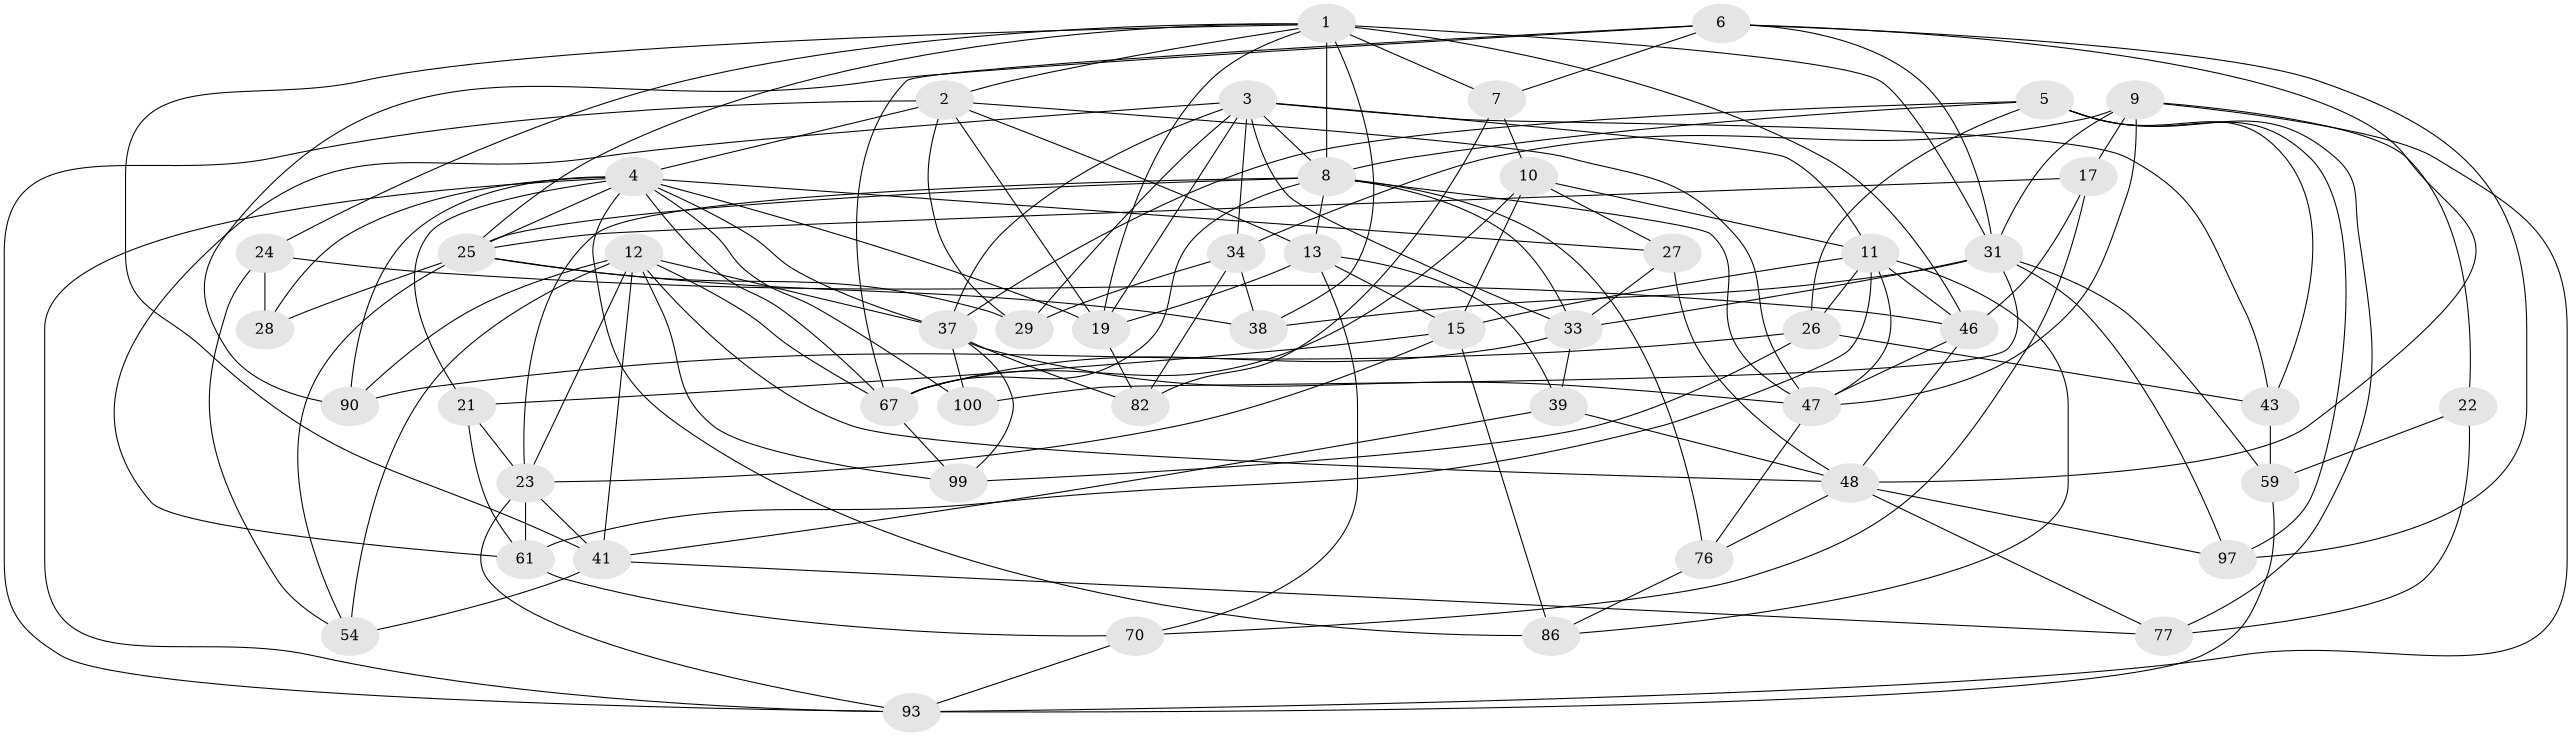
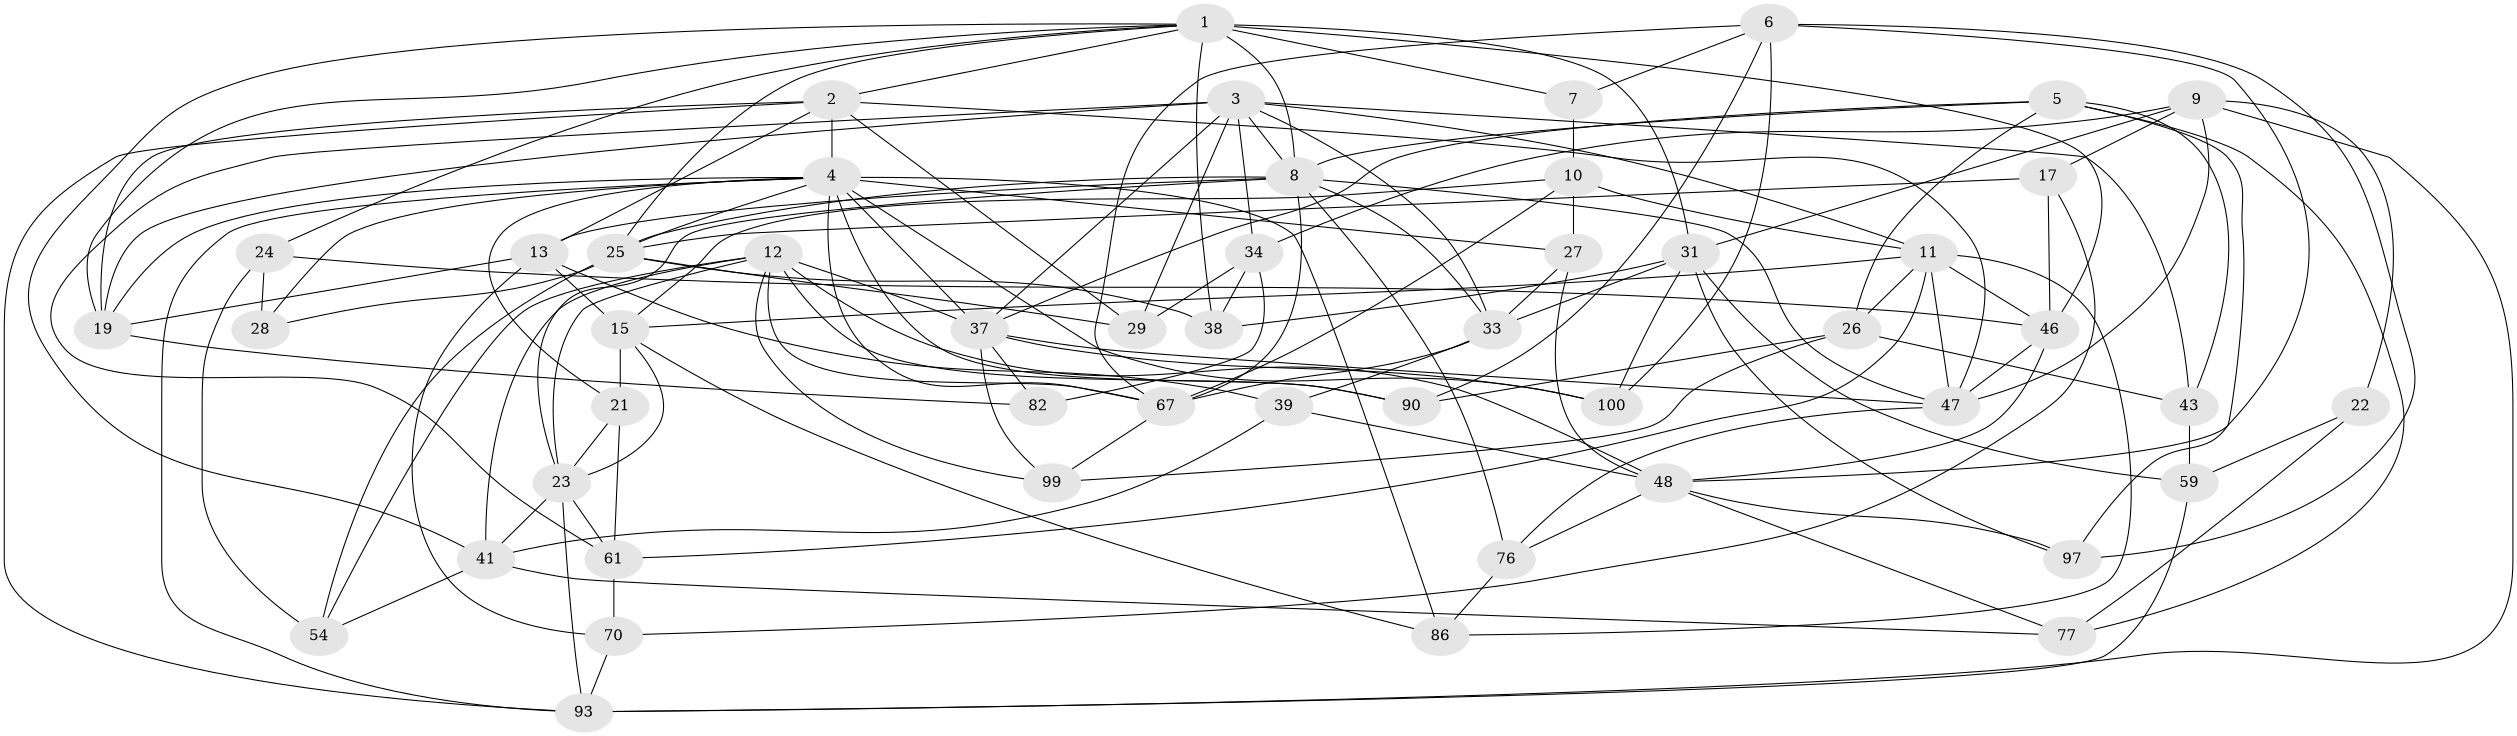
(1916, 78) -> (1752, 217)
(1359, 299) -> none
